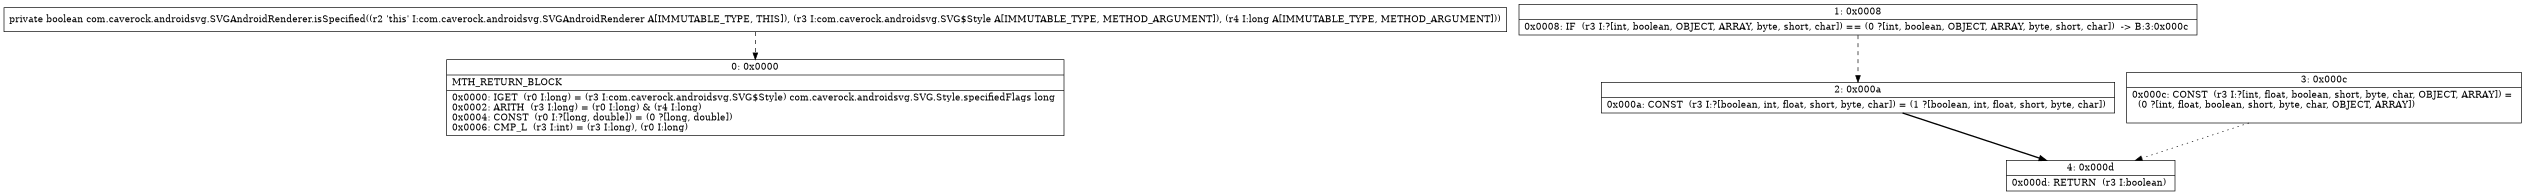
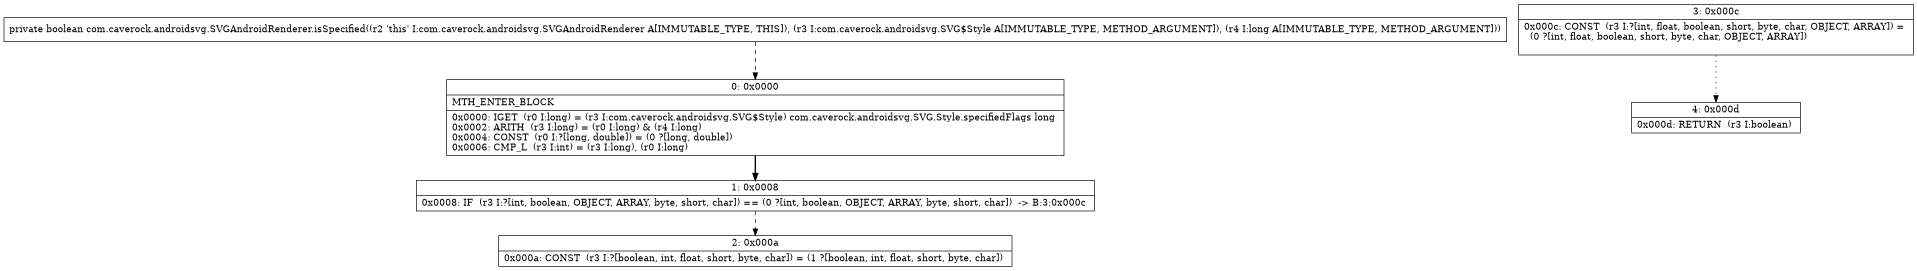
(507, 82) -> (503, 102)
(1971, 136) -> none
none -> (755, 165)
